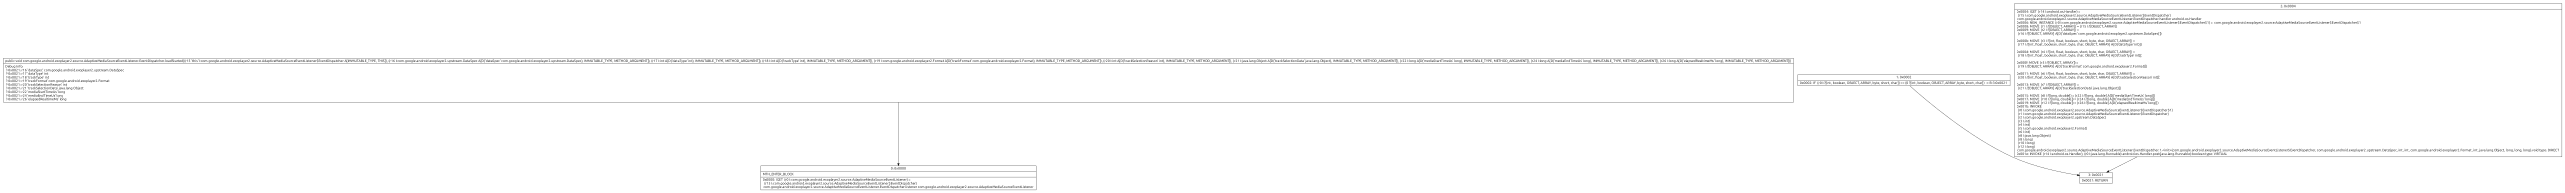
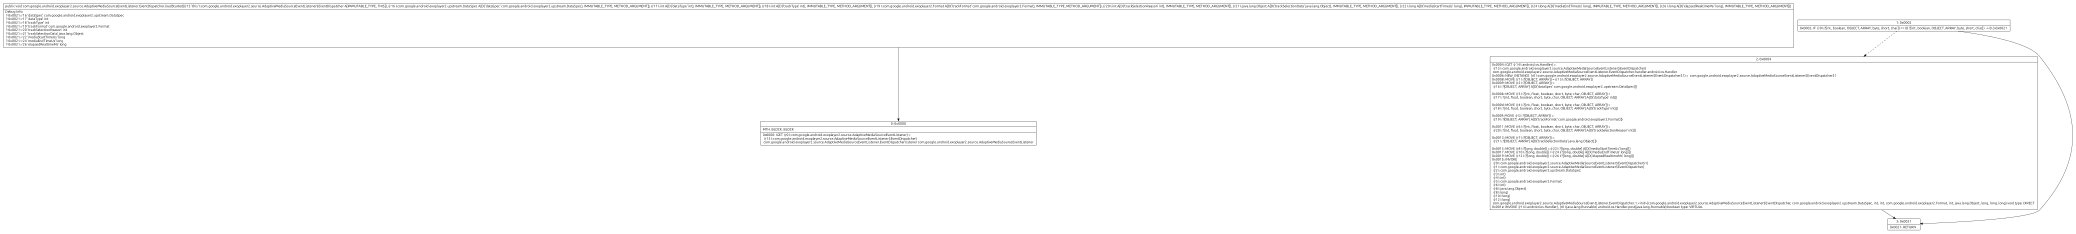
none -> (1881, 43)
(778, 174) -> (778, 129)
